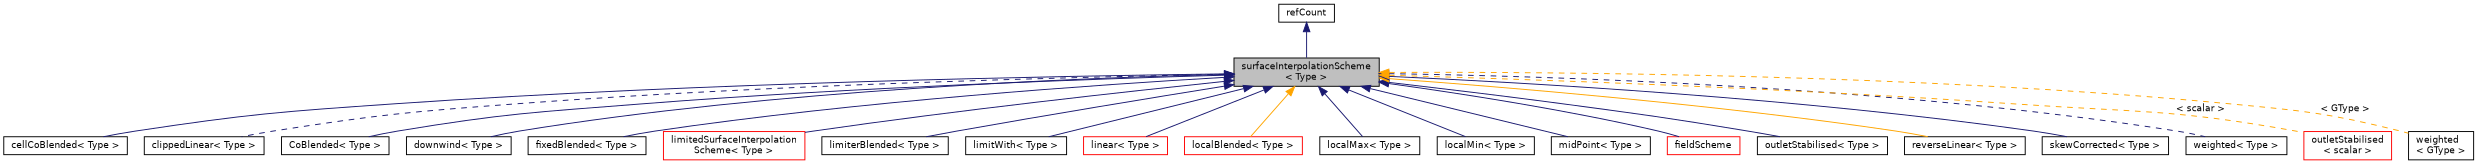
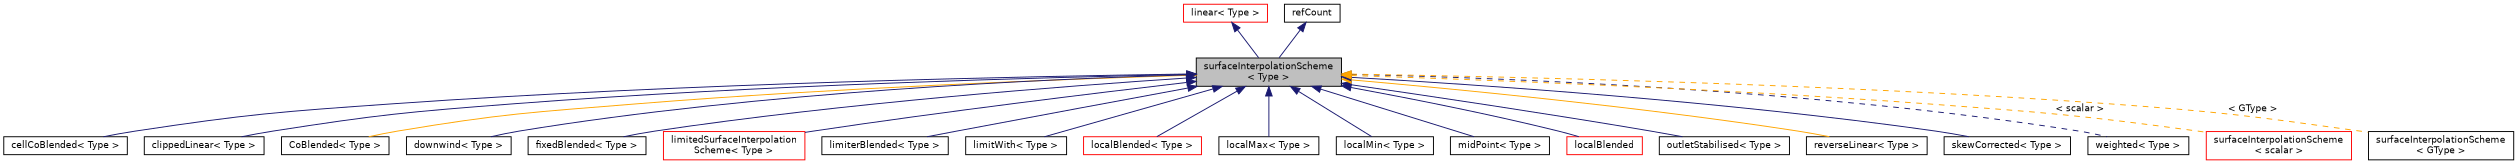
(753, 96) -> (756, 95)
(609, 97) -> (618, 97)
(1205, 113) -> (1248, 44)
(1269, 115) -> (1197, 114)
(1704, 146) -> (1605, 146)
(2348, 146) -> (2279, 146)
(2441, 146) -> (2441, 146)
